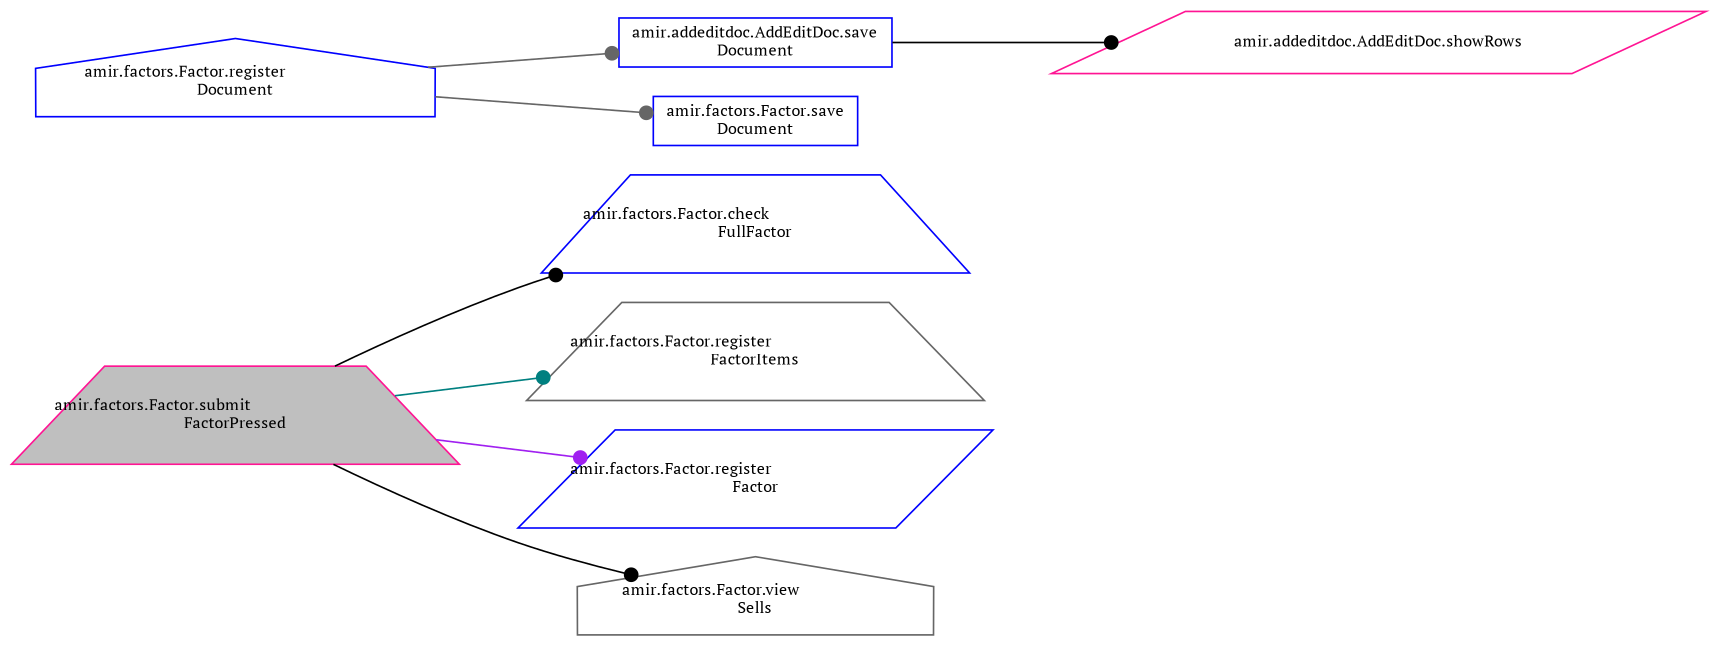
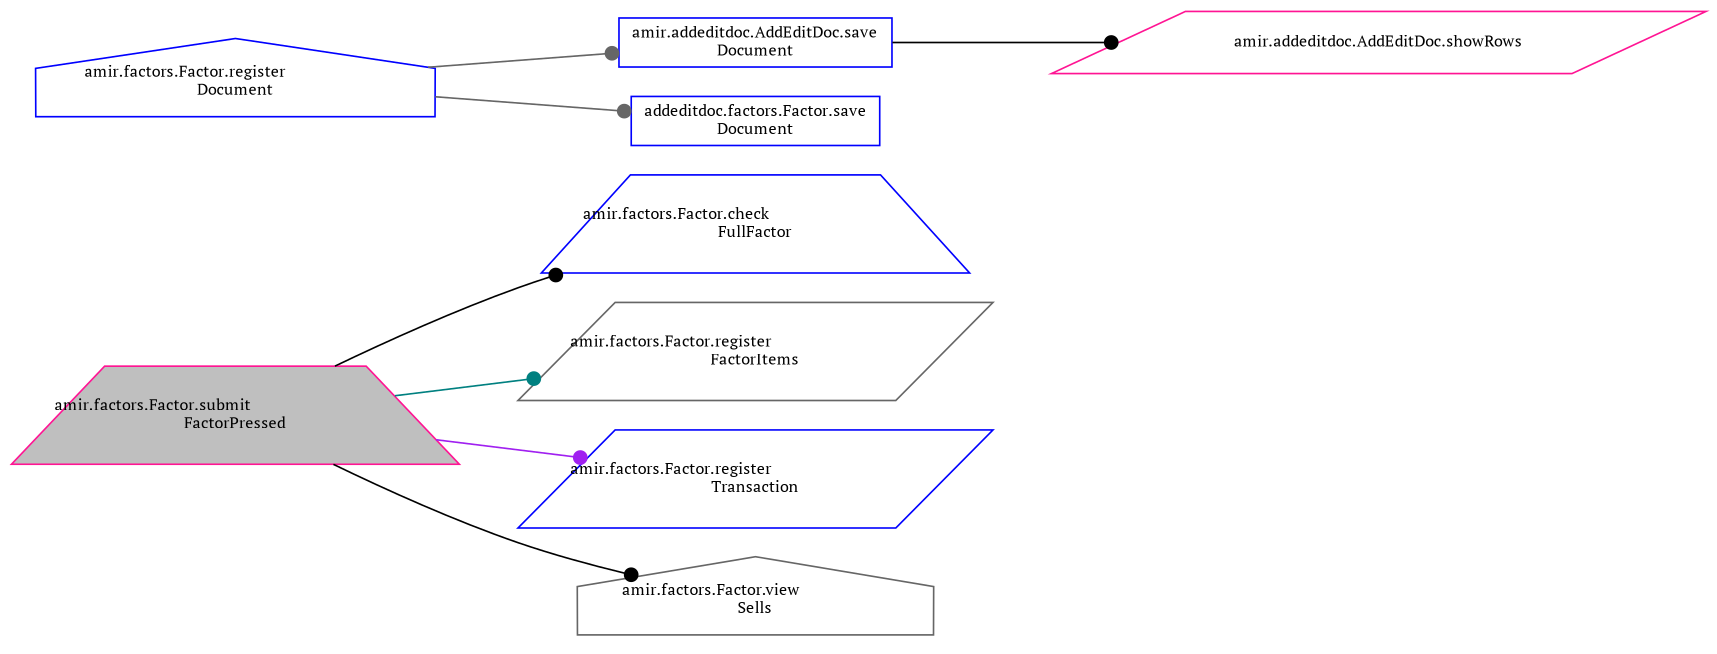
(755, 121) -> (755, 121)
(755, 351) -> (755, 351)
(755, 479) -> (755, 479)
